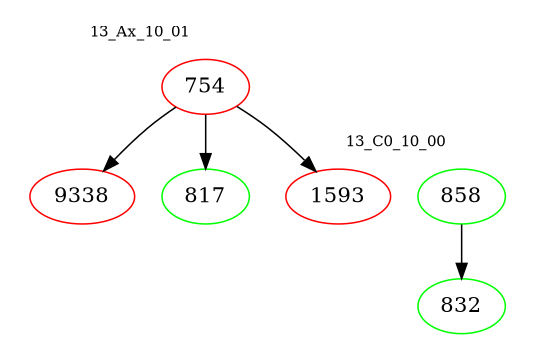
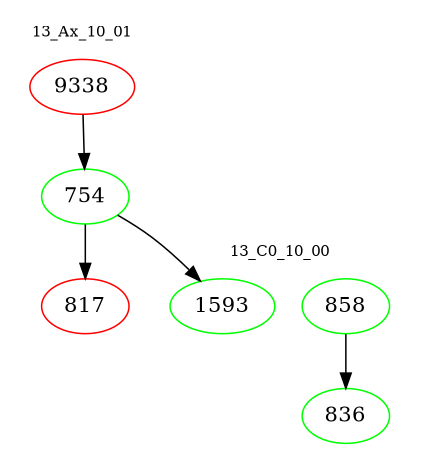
(206, 87) -> (85, 197)
(144, 132) -> (84, 134)
(206, 197) -> (85, 306)
(338, 197) -> (222, 306)
(462, 306) -> (346, 416)
